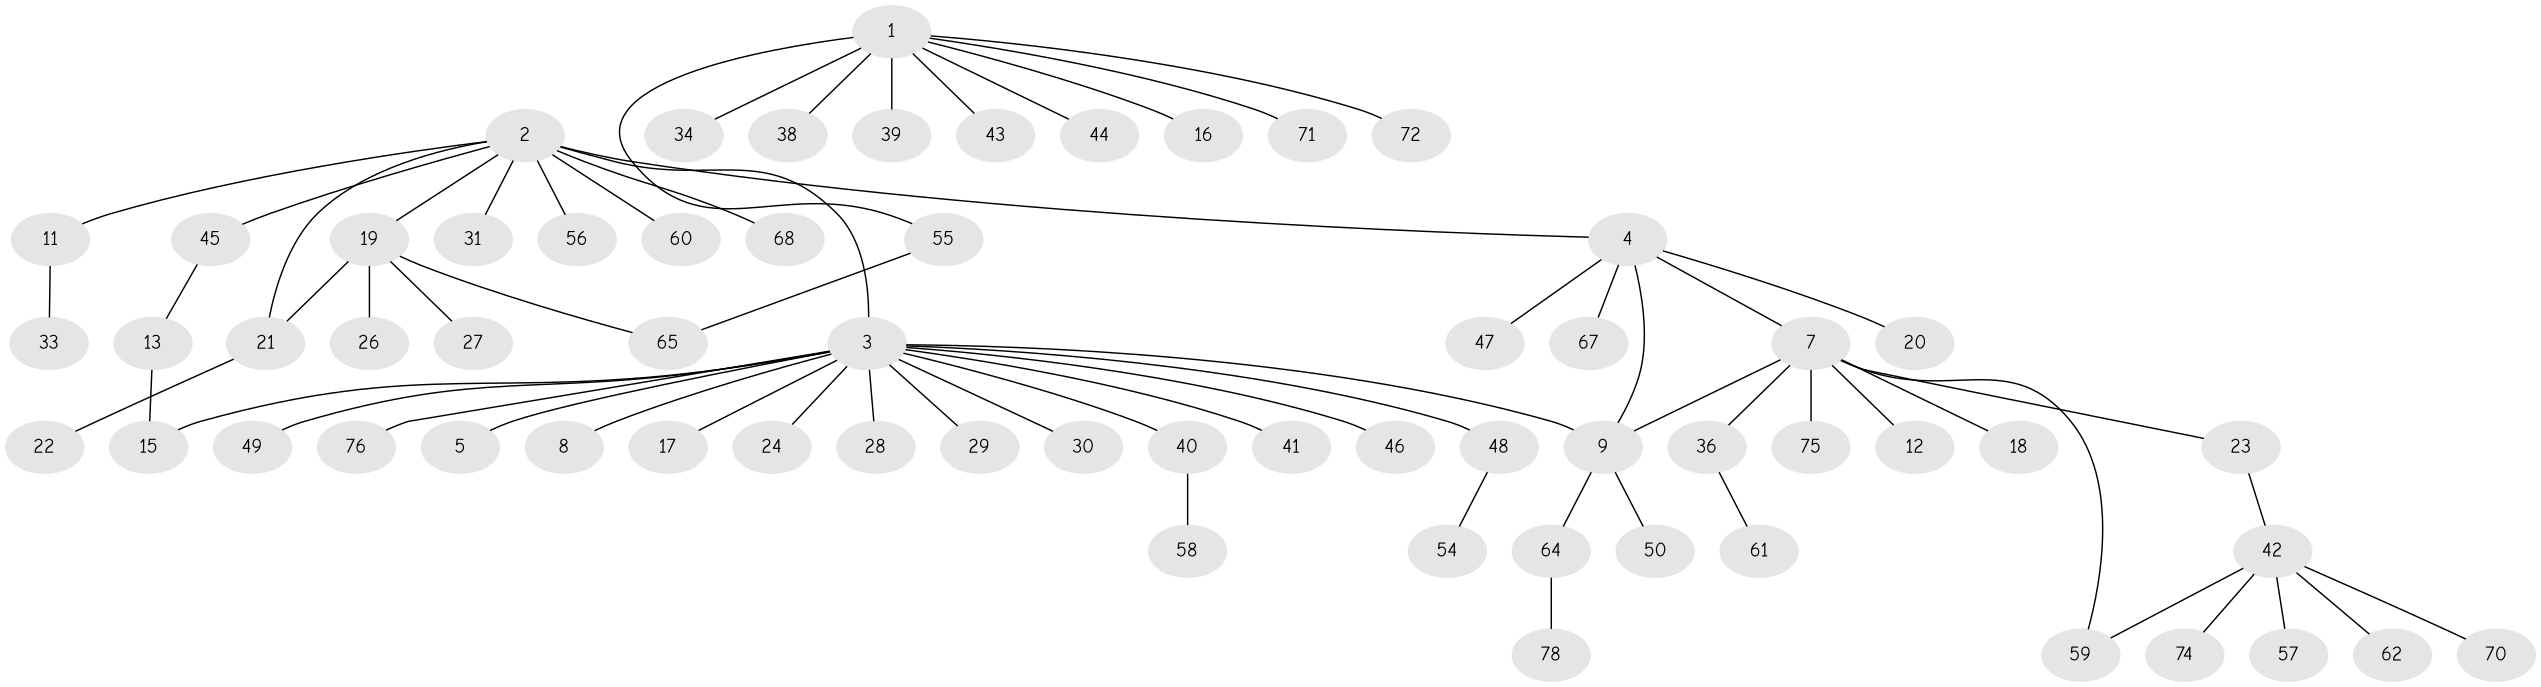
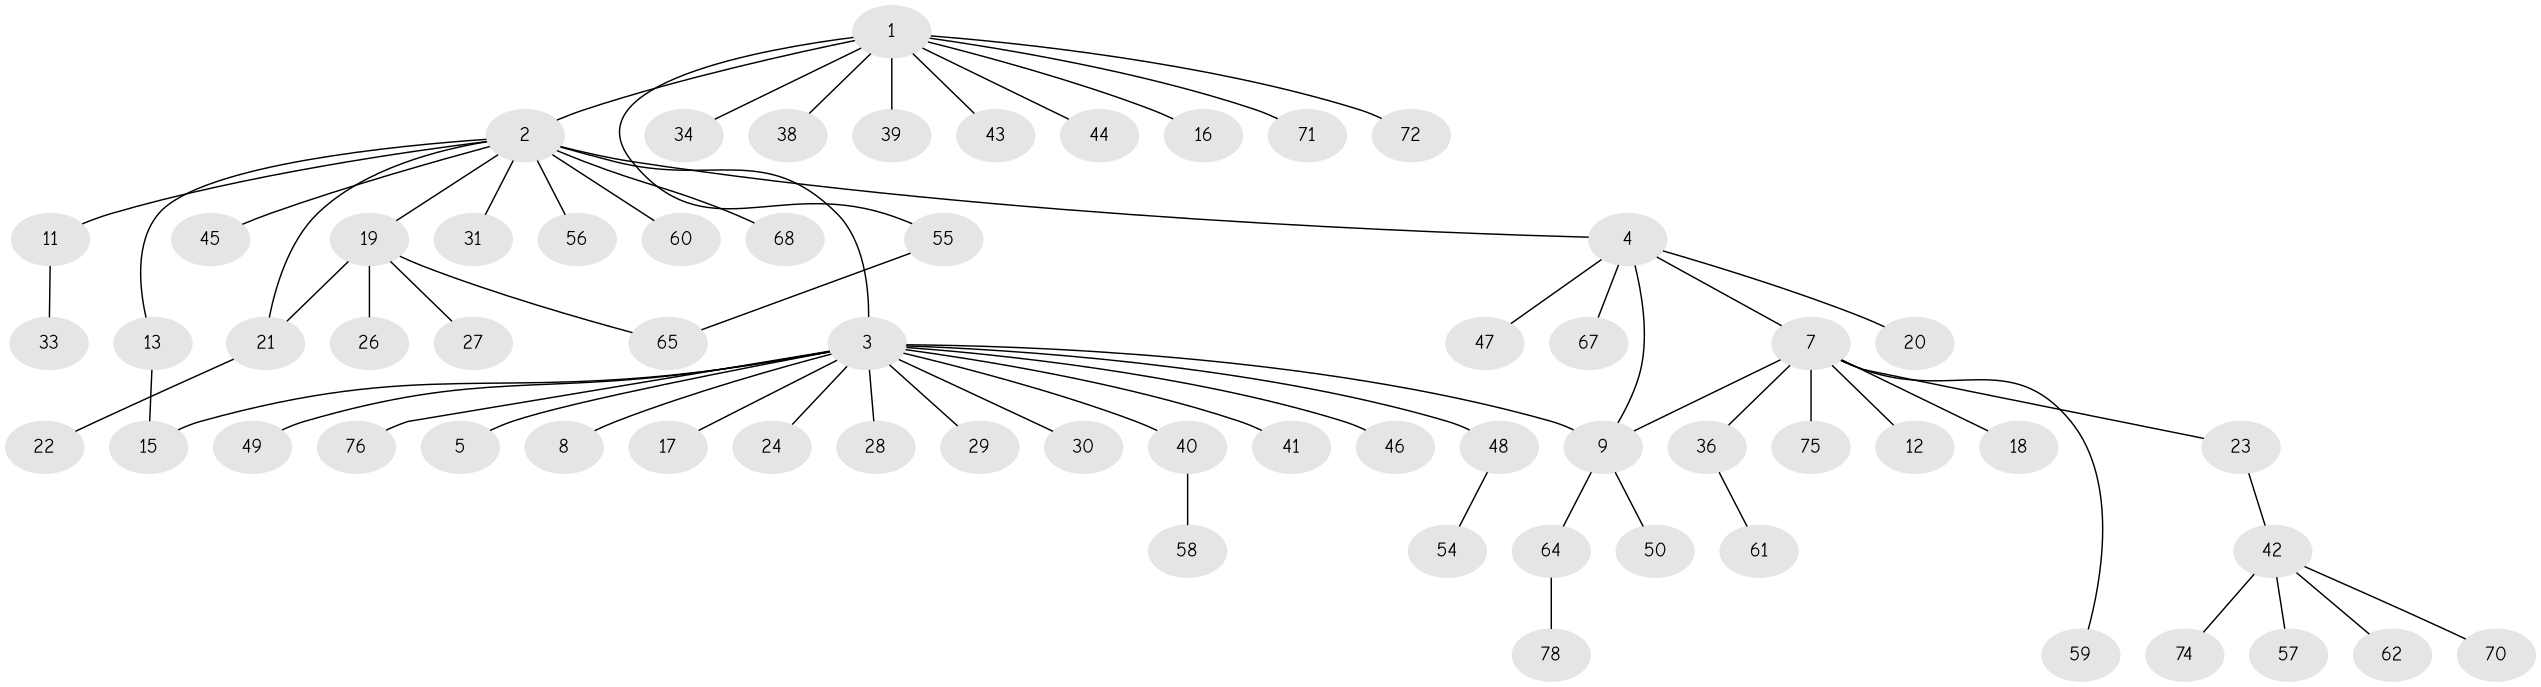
none -> (630, 96)
(182, 292) -> (297, 162)
(2177, 603) -> none
